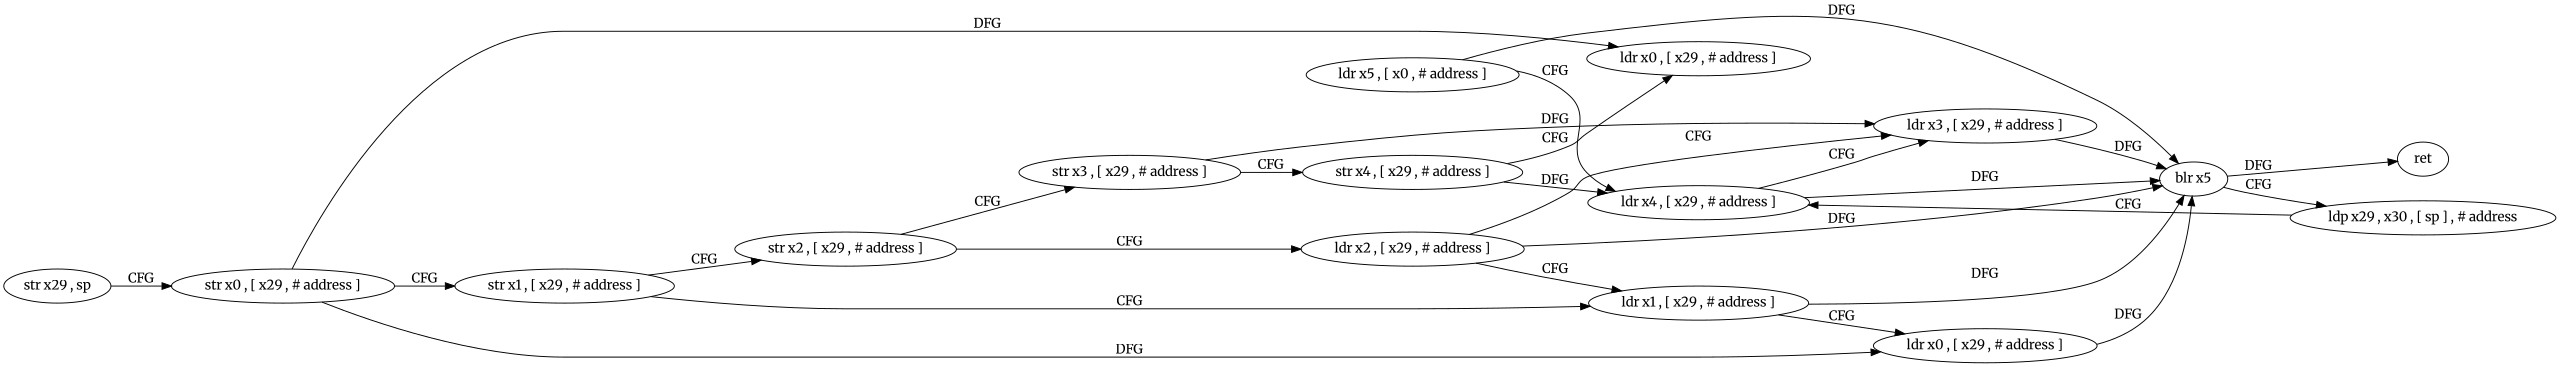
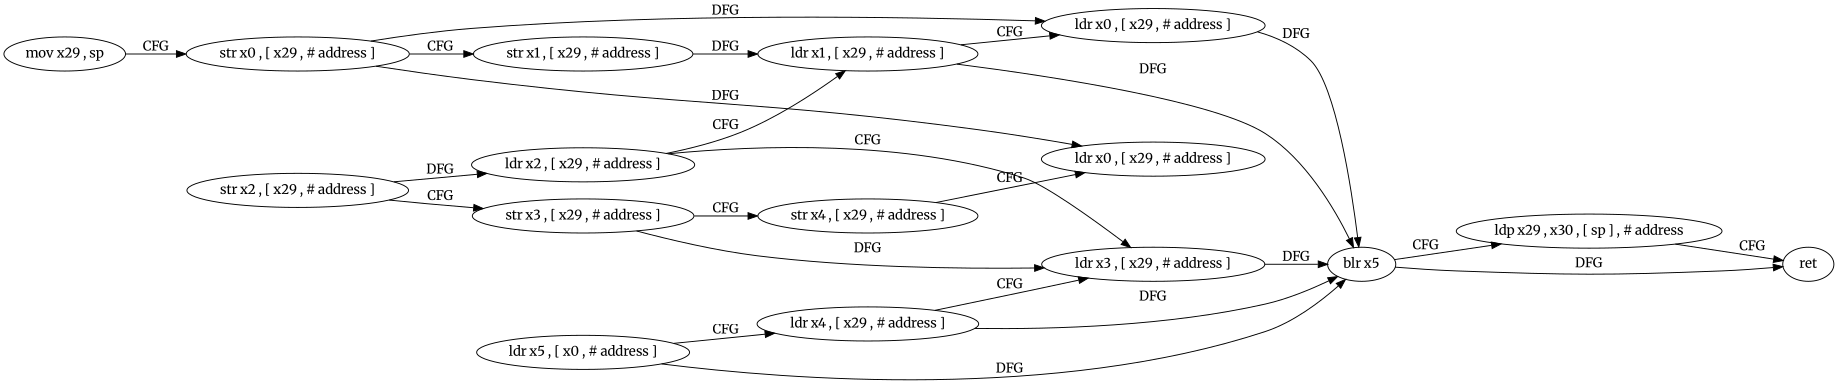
(1551, 187) -> none
(2055, 210) -> (1724, 252)
(1839, 227) -> none
(1130, 242) -> (440, 170)
(700, 268) -> none
(57, 286) -> (65, 54)
(1130, 302) -> (726, 47)
